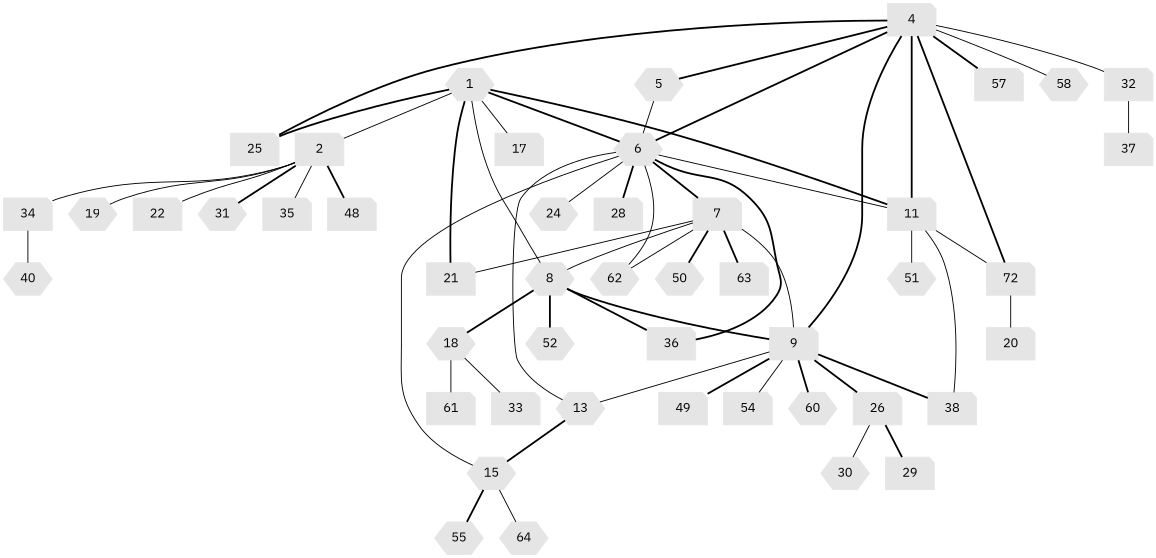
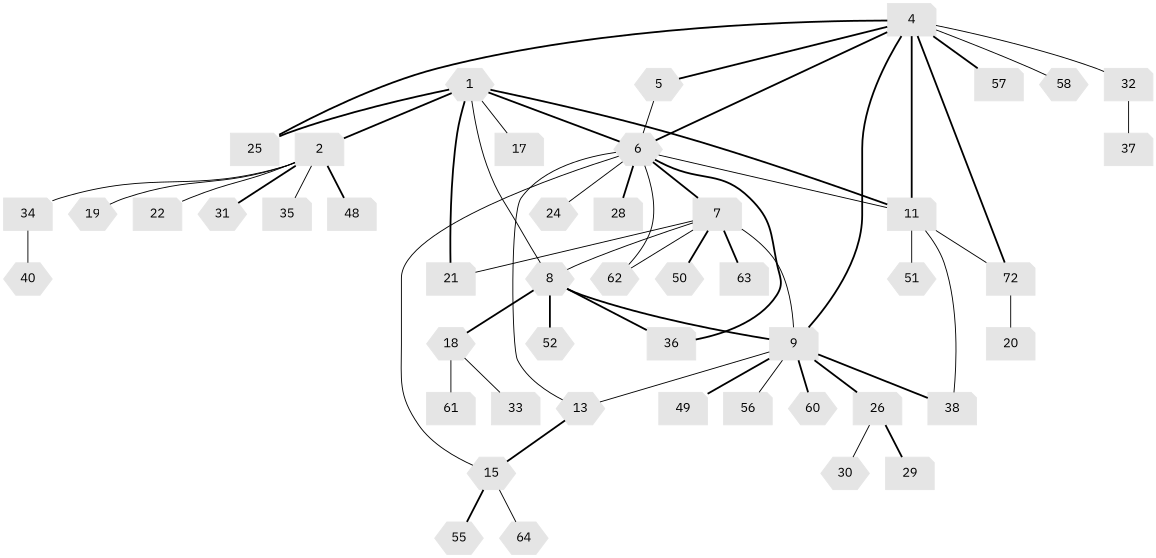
(398, 116) -> (398, 116)
(748, 409) -> (748, 409)
